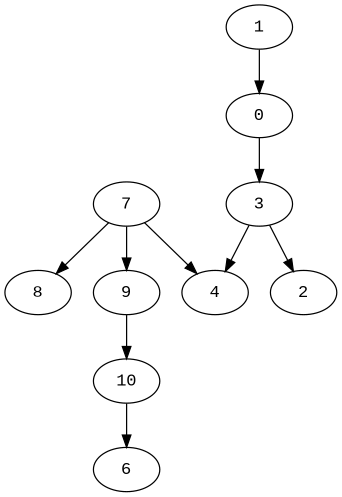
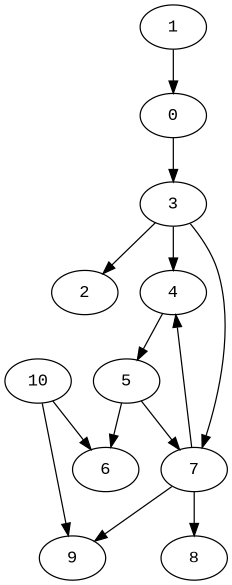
none -> (225, 326)
(127, 331) -> (54, 463)
none -> (127, 381)
